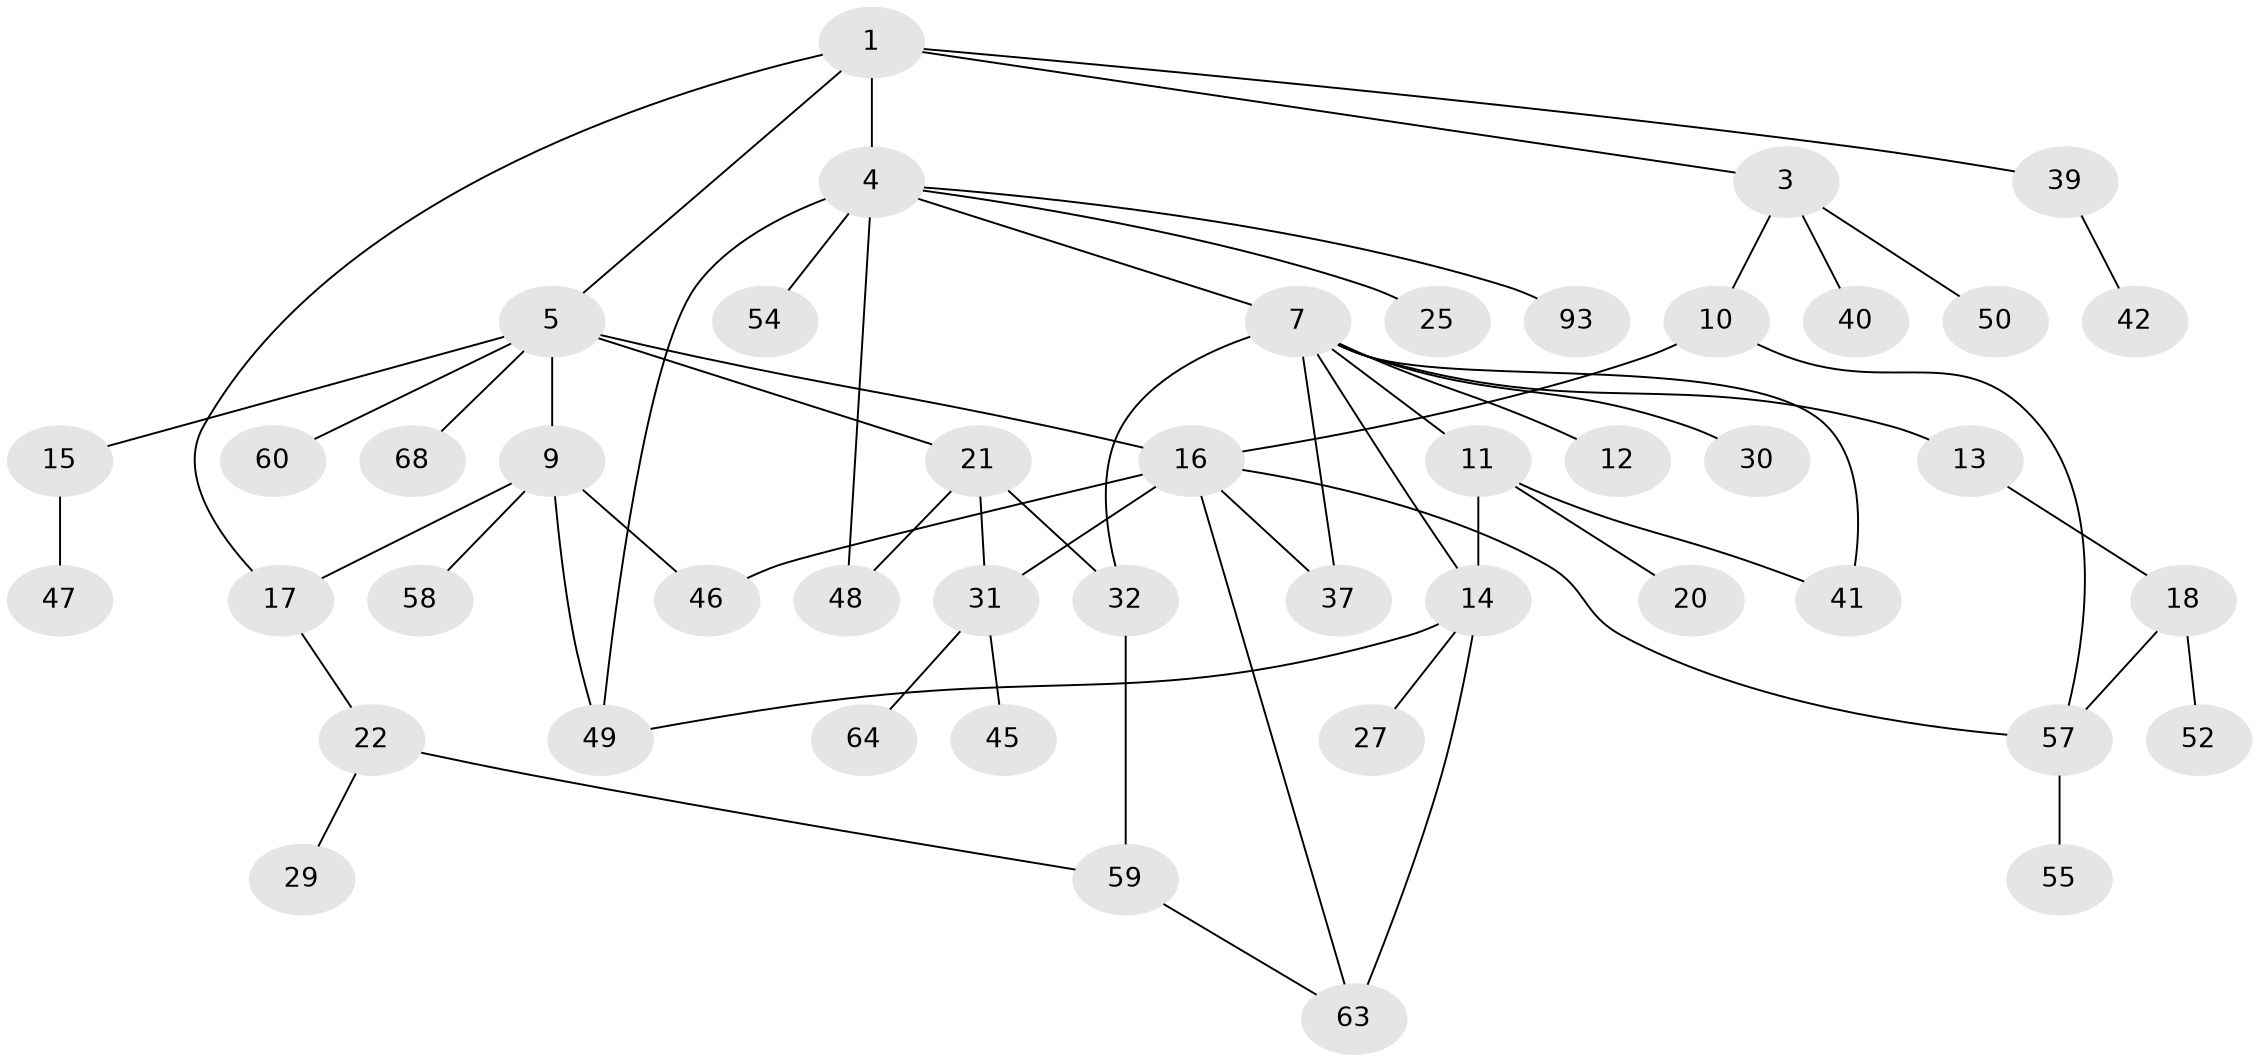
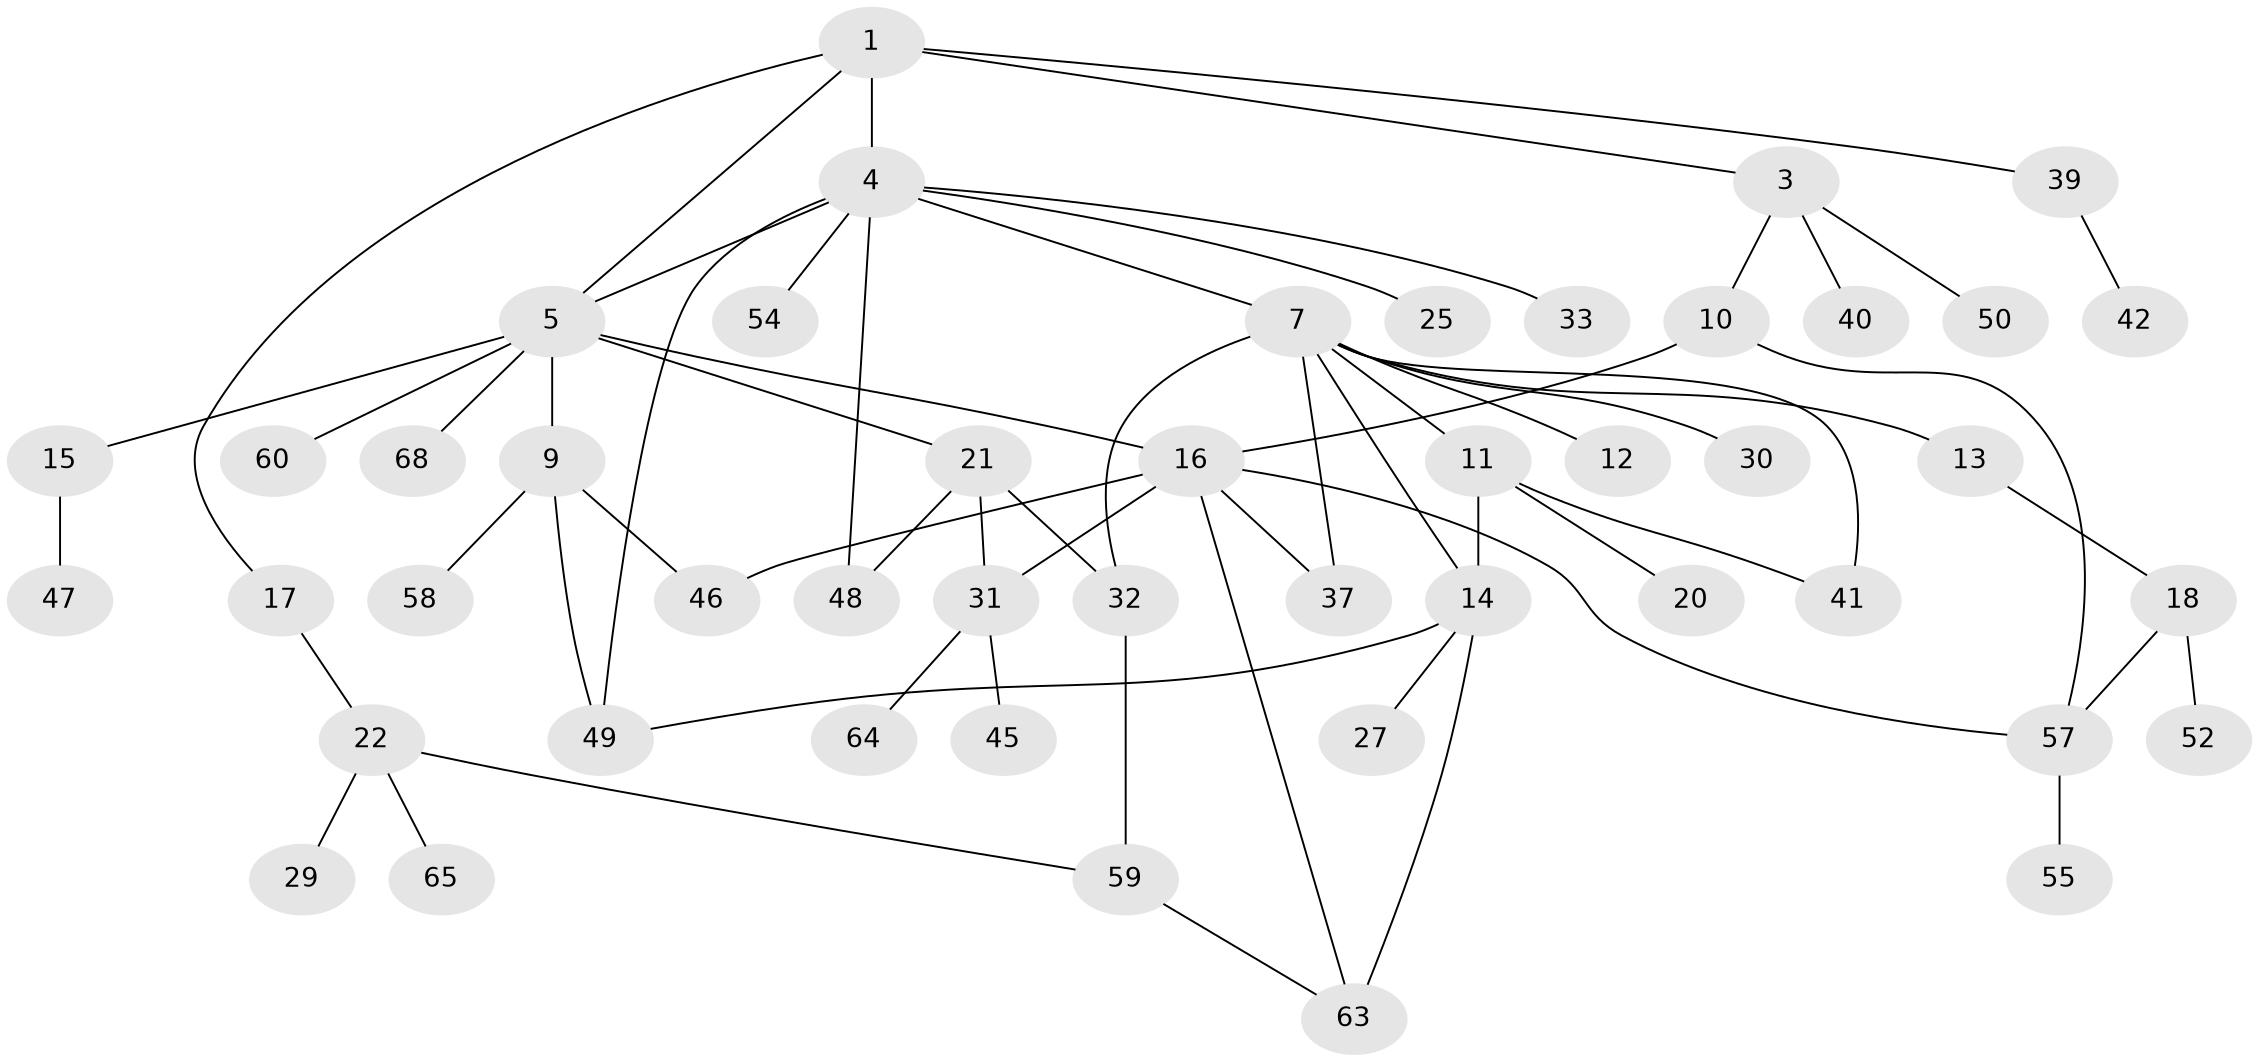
none -> (706, 254)
(1577, 322) -> (1577, 322)
(417, 531) -> none
none -> (442, 880)
